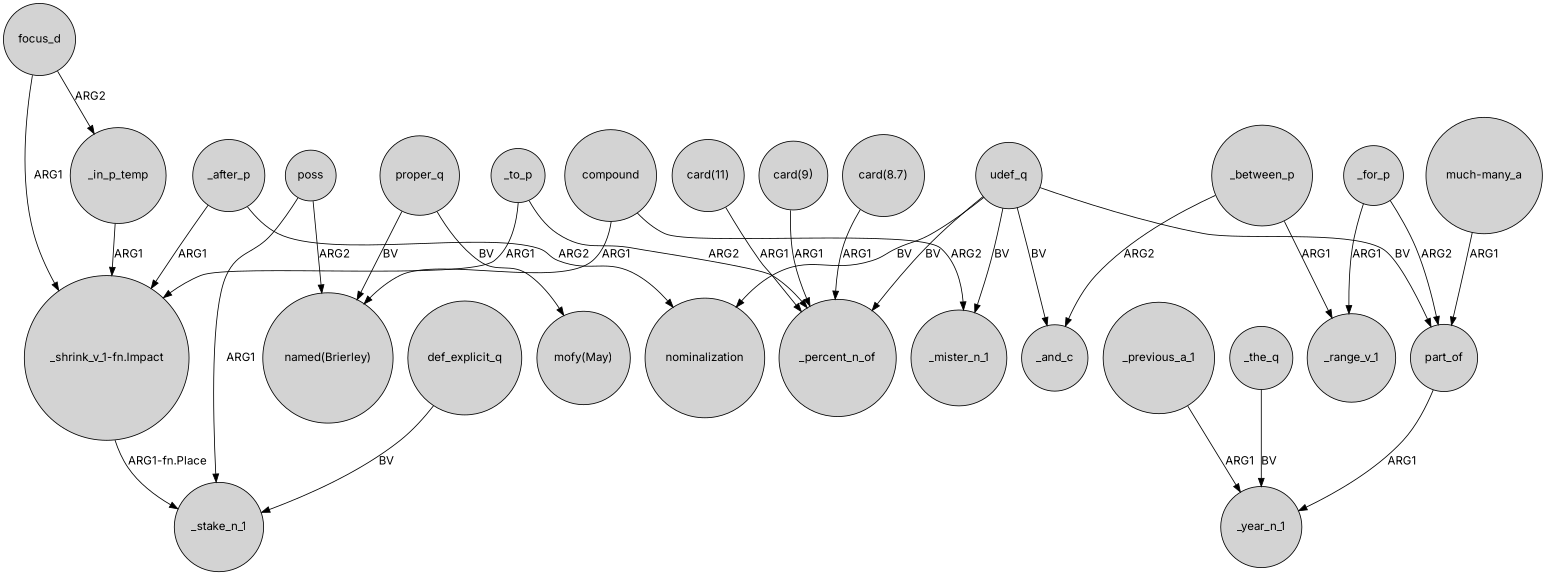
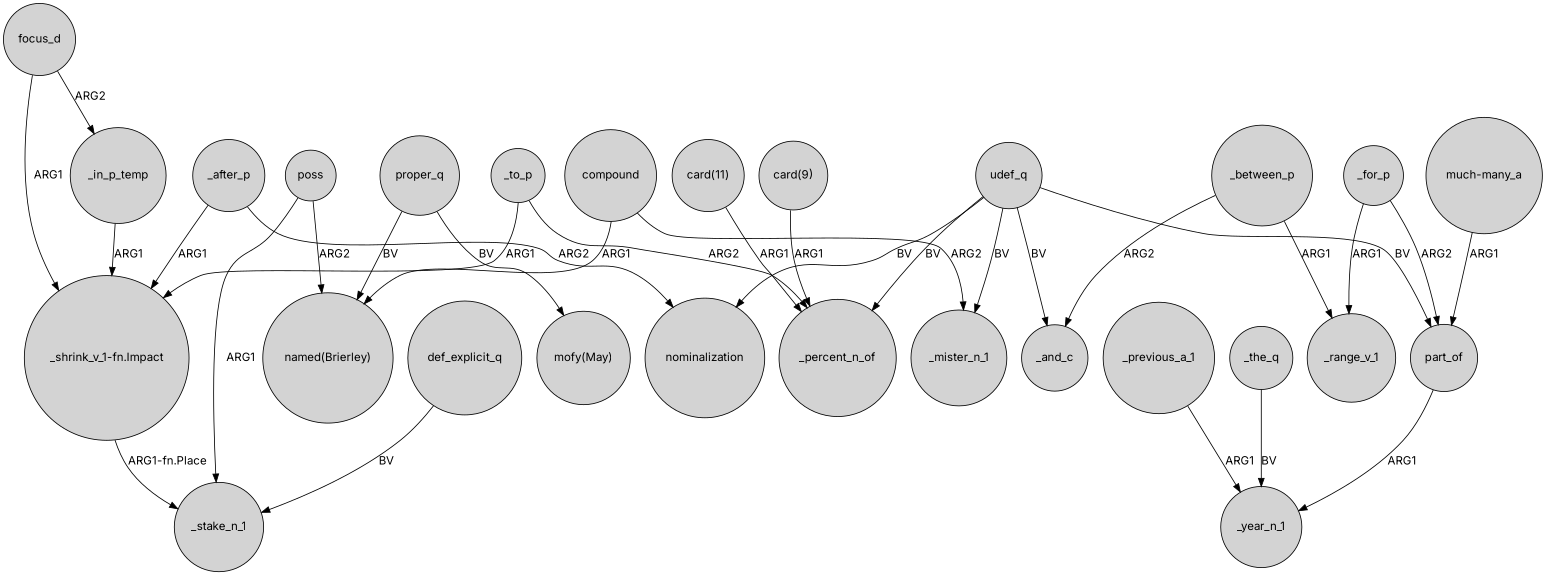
(884, 176) -> none
